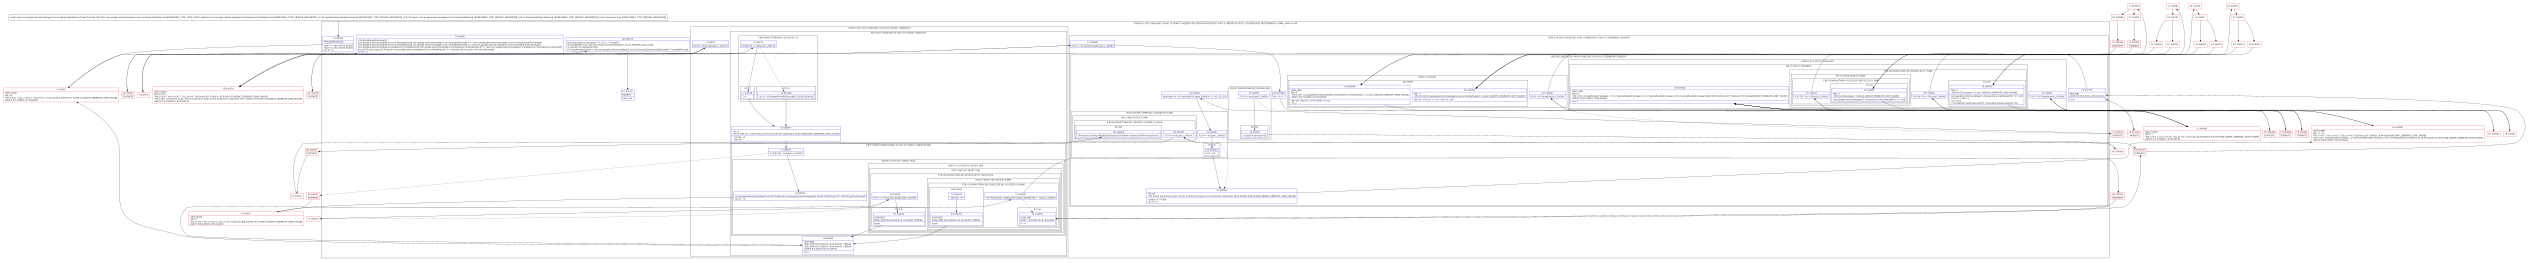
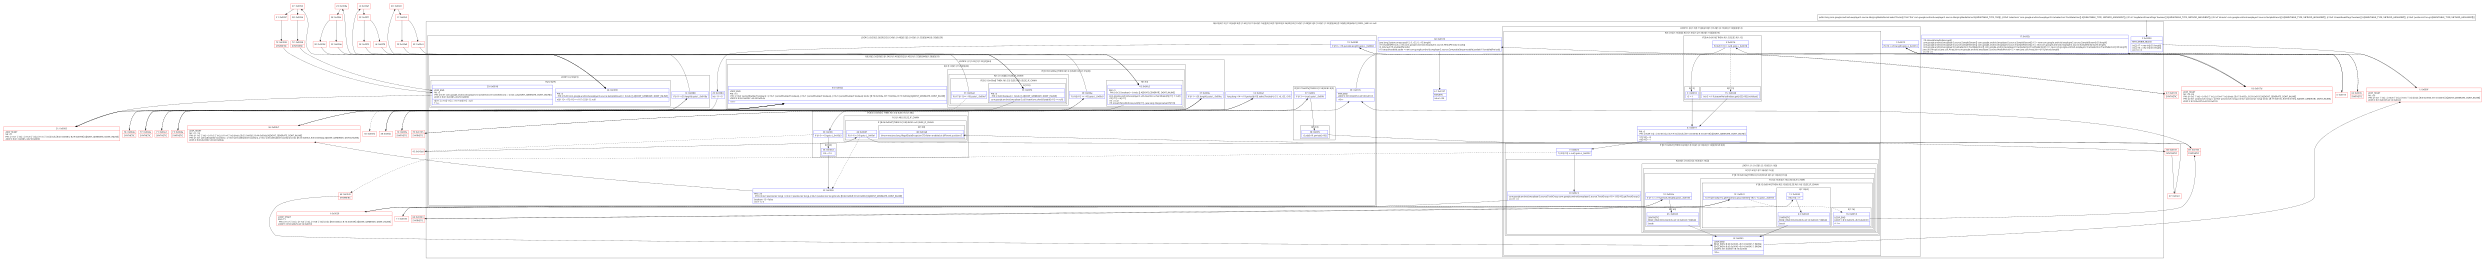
(2160, 110) -> none
none -> (402, 134)
(1588, 217) -> (1110, 212)
